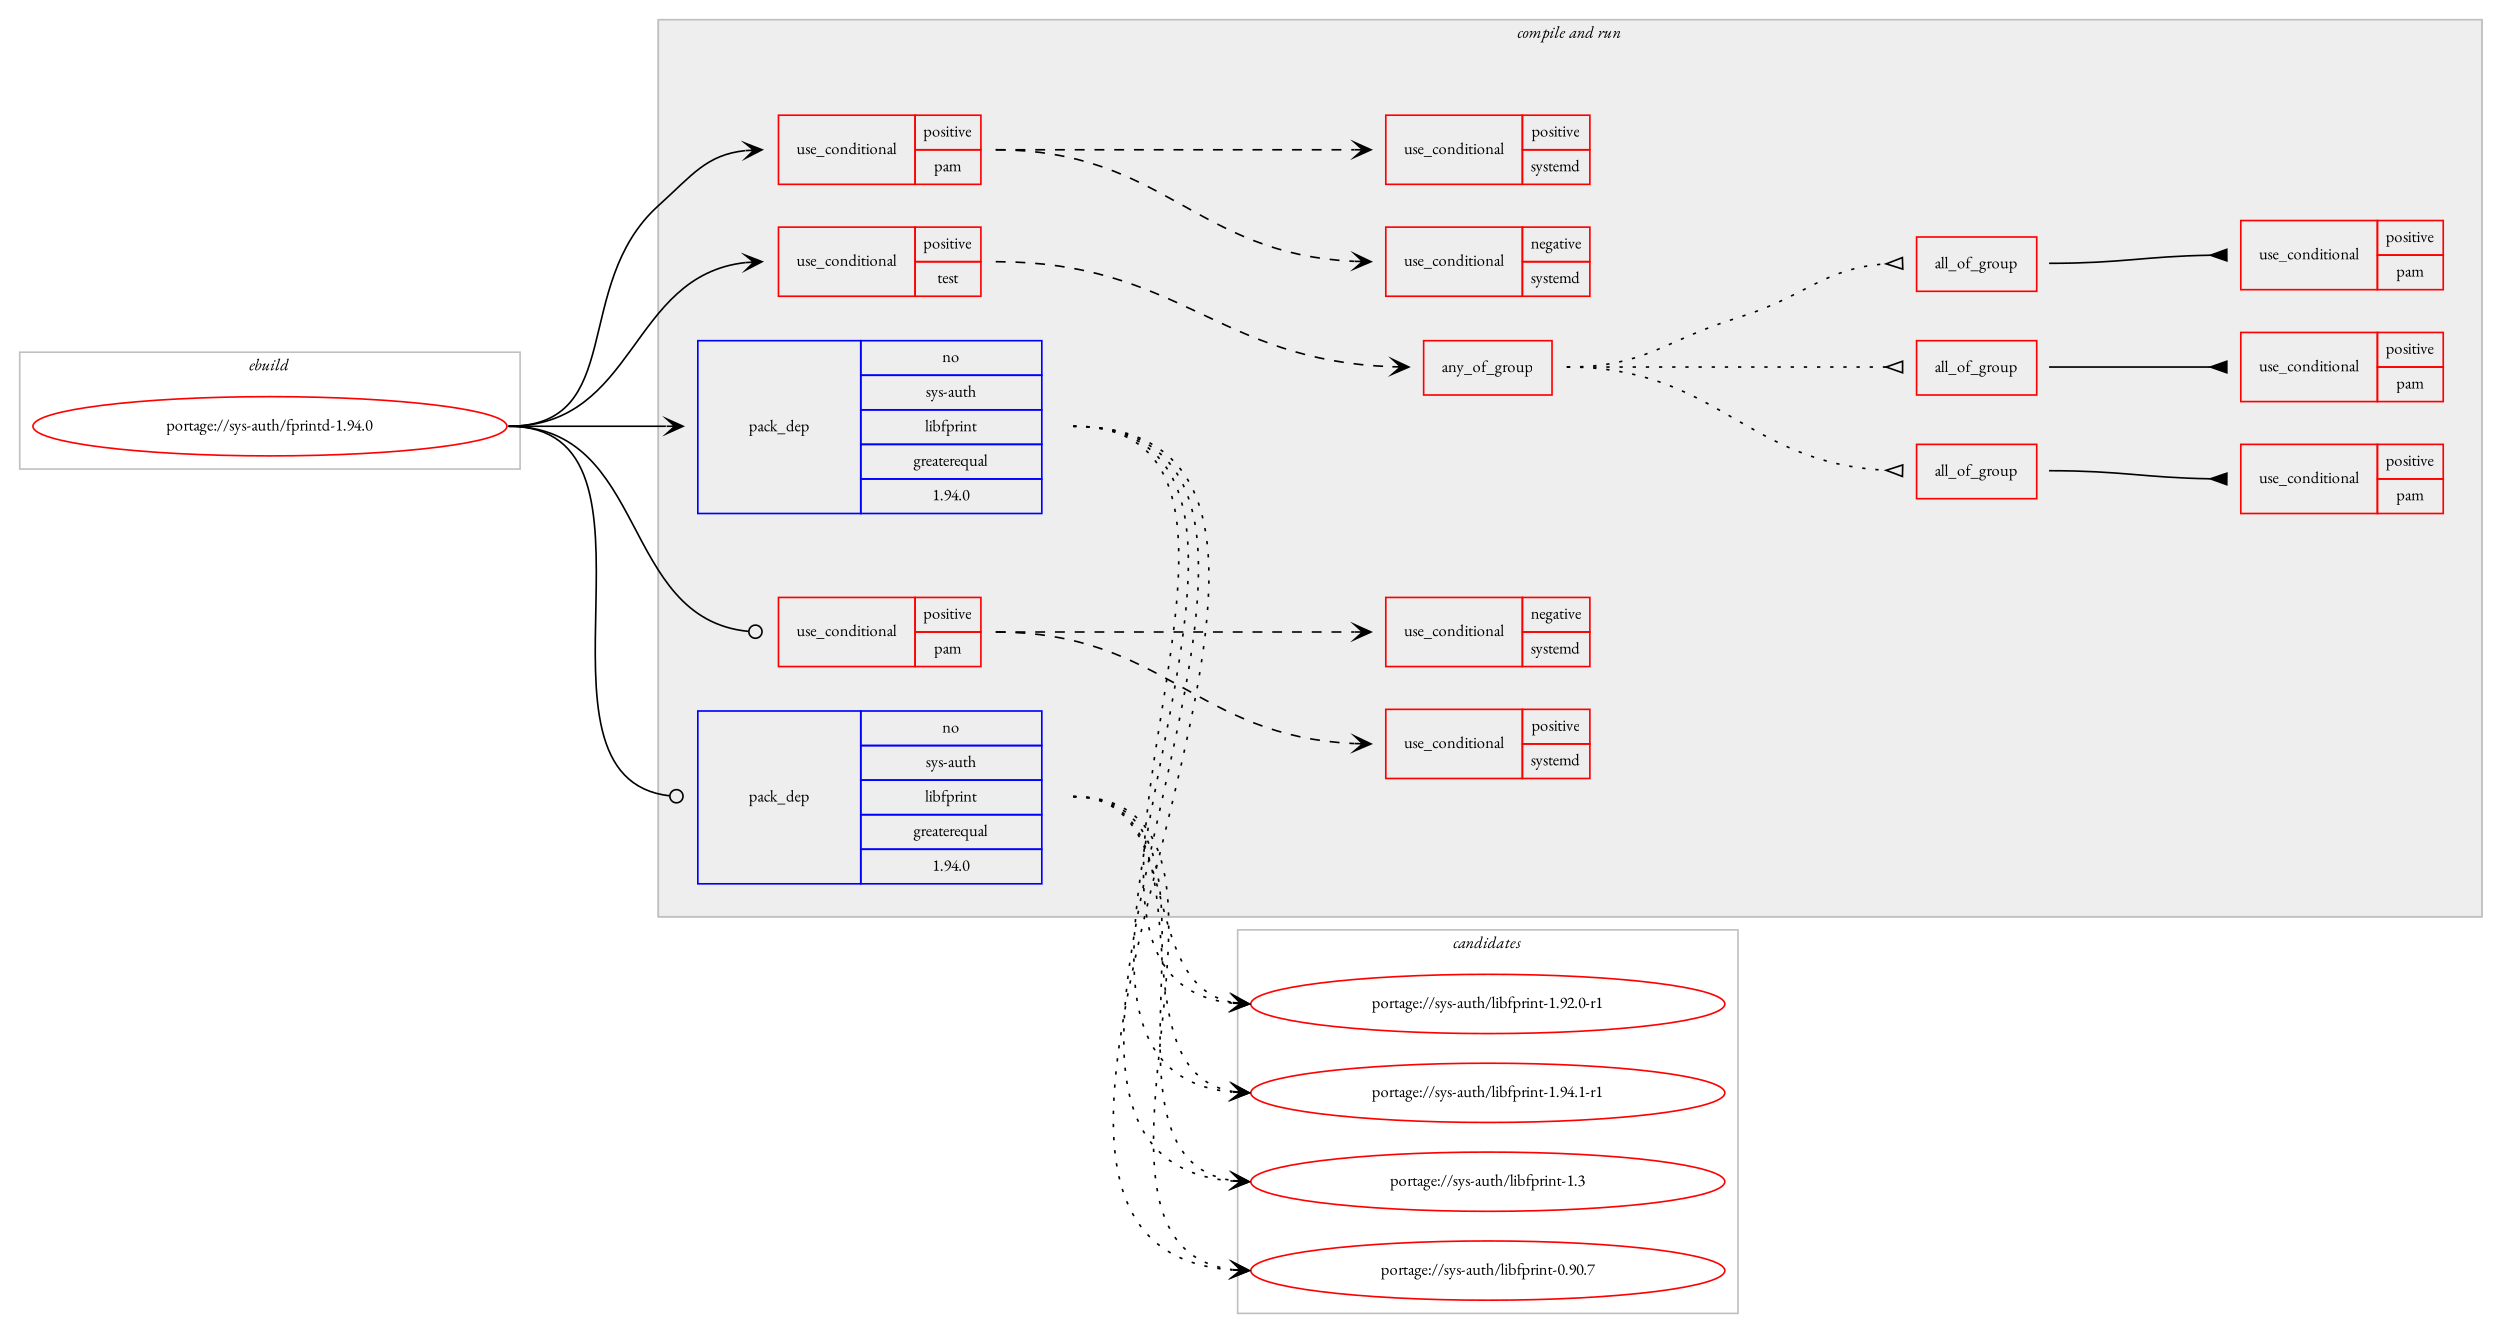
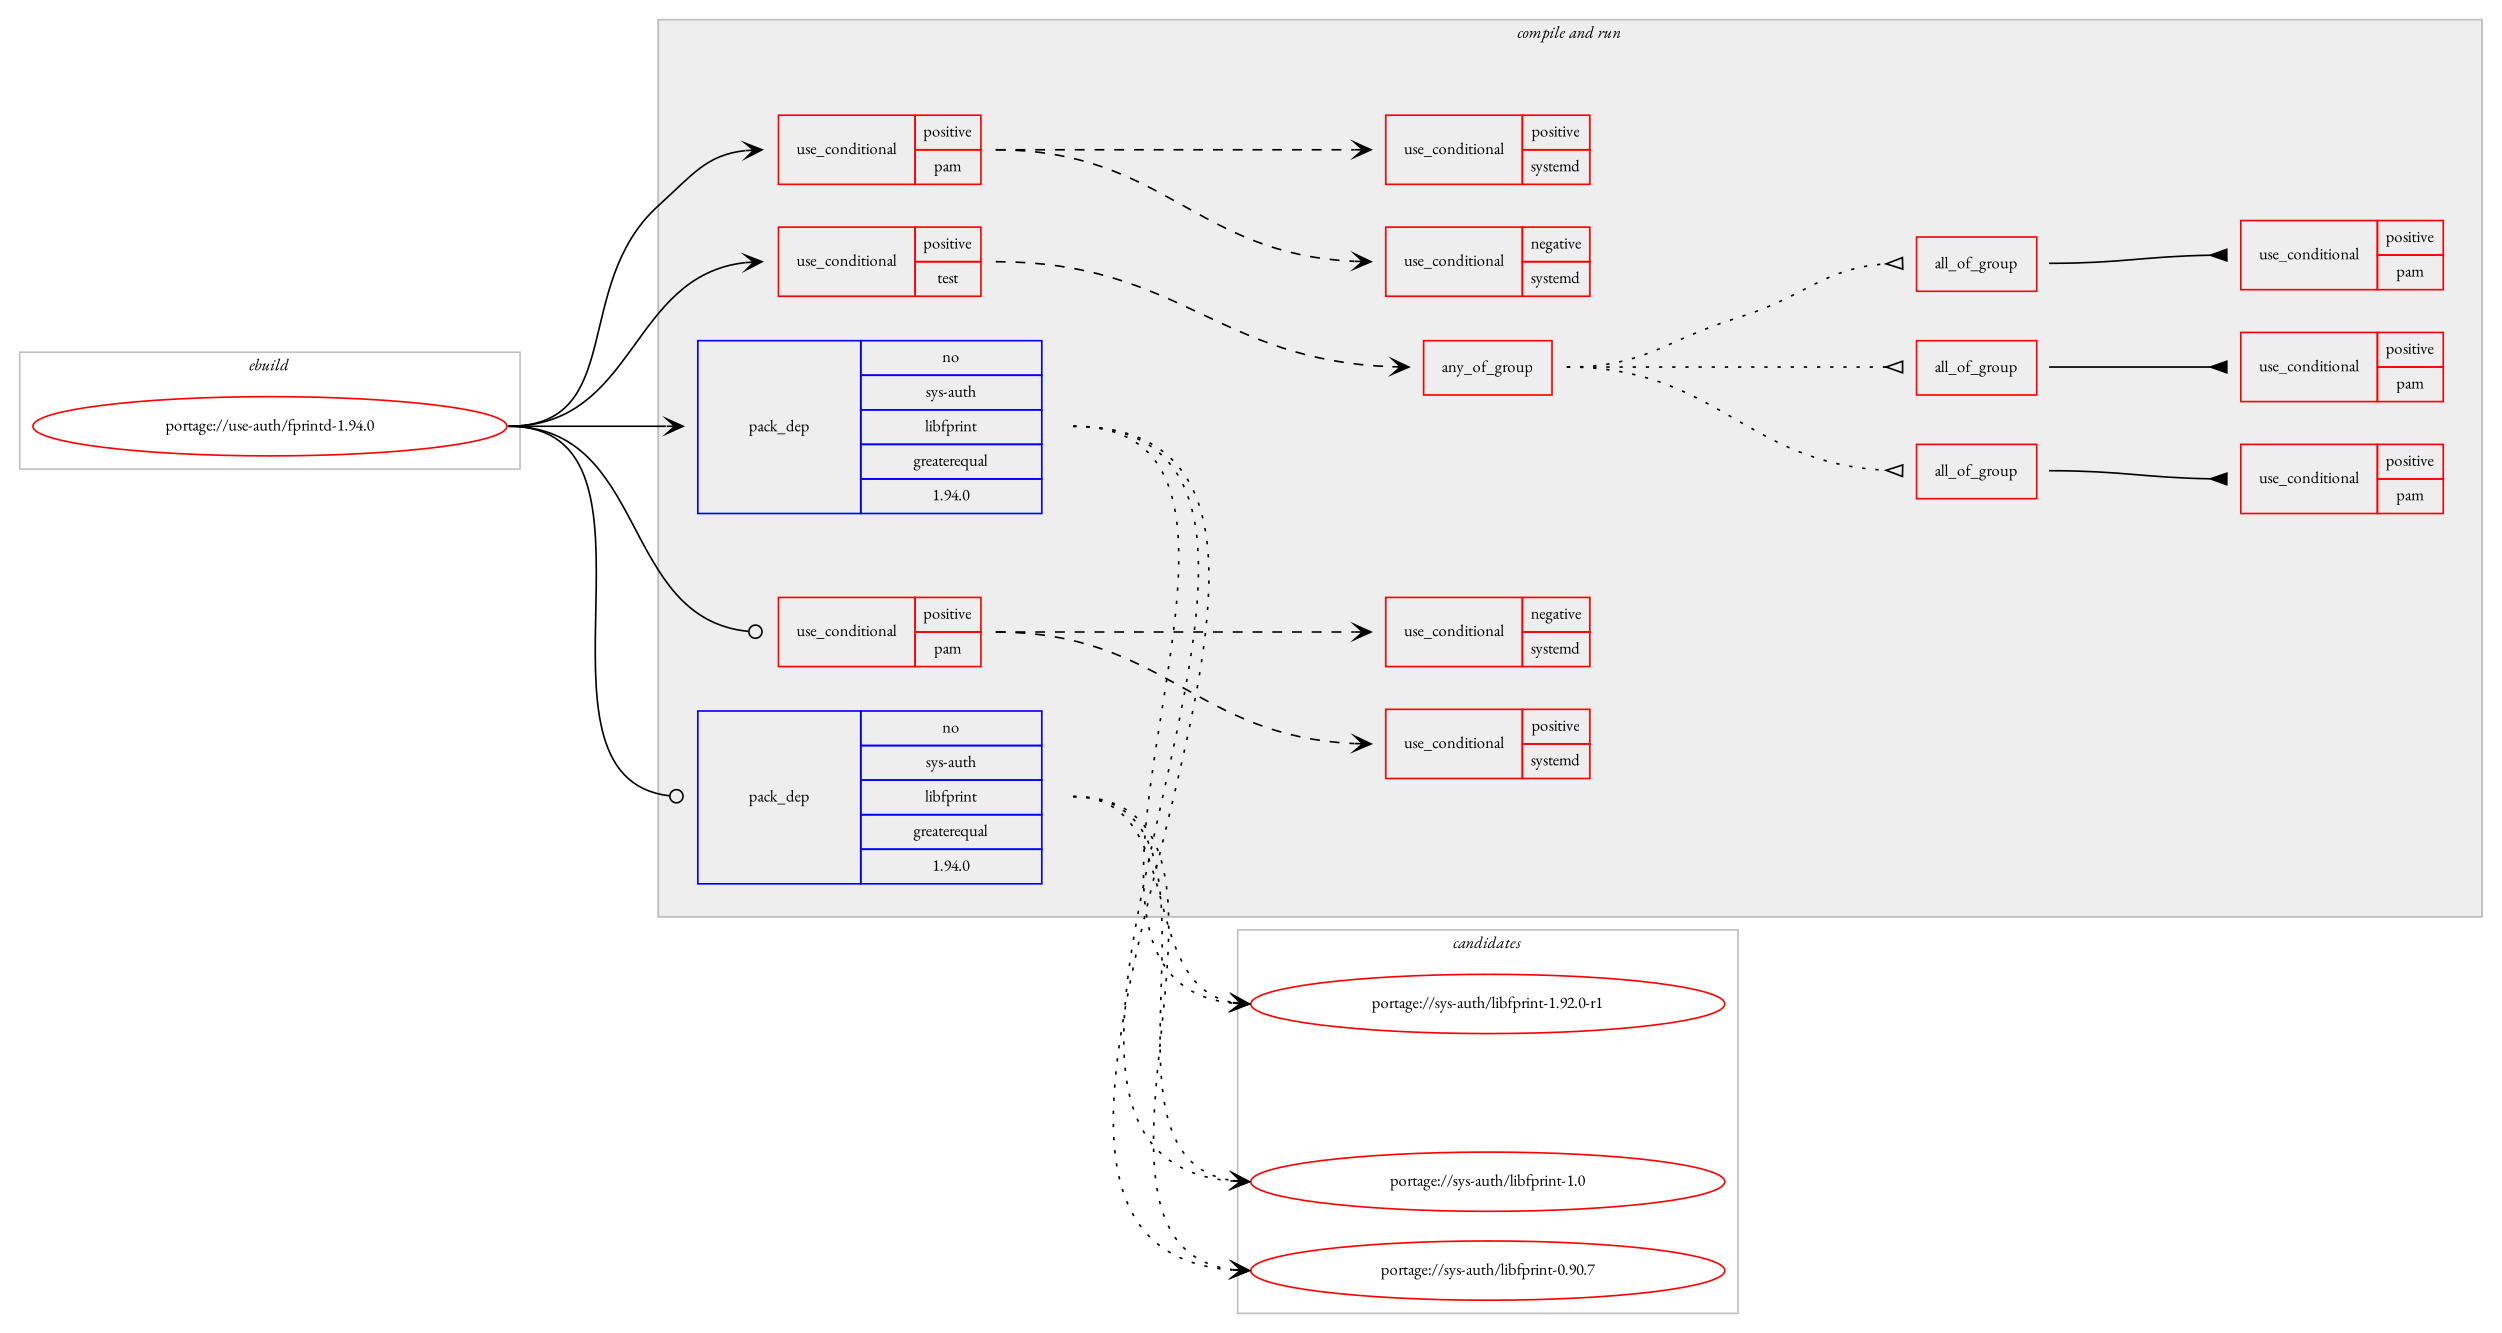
(270, 426) -> (270, 426)
(1488, 1093) -> none
(1488, 1182) -> (1488, 1182)
